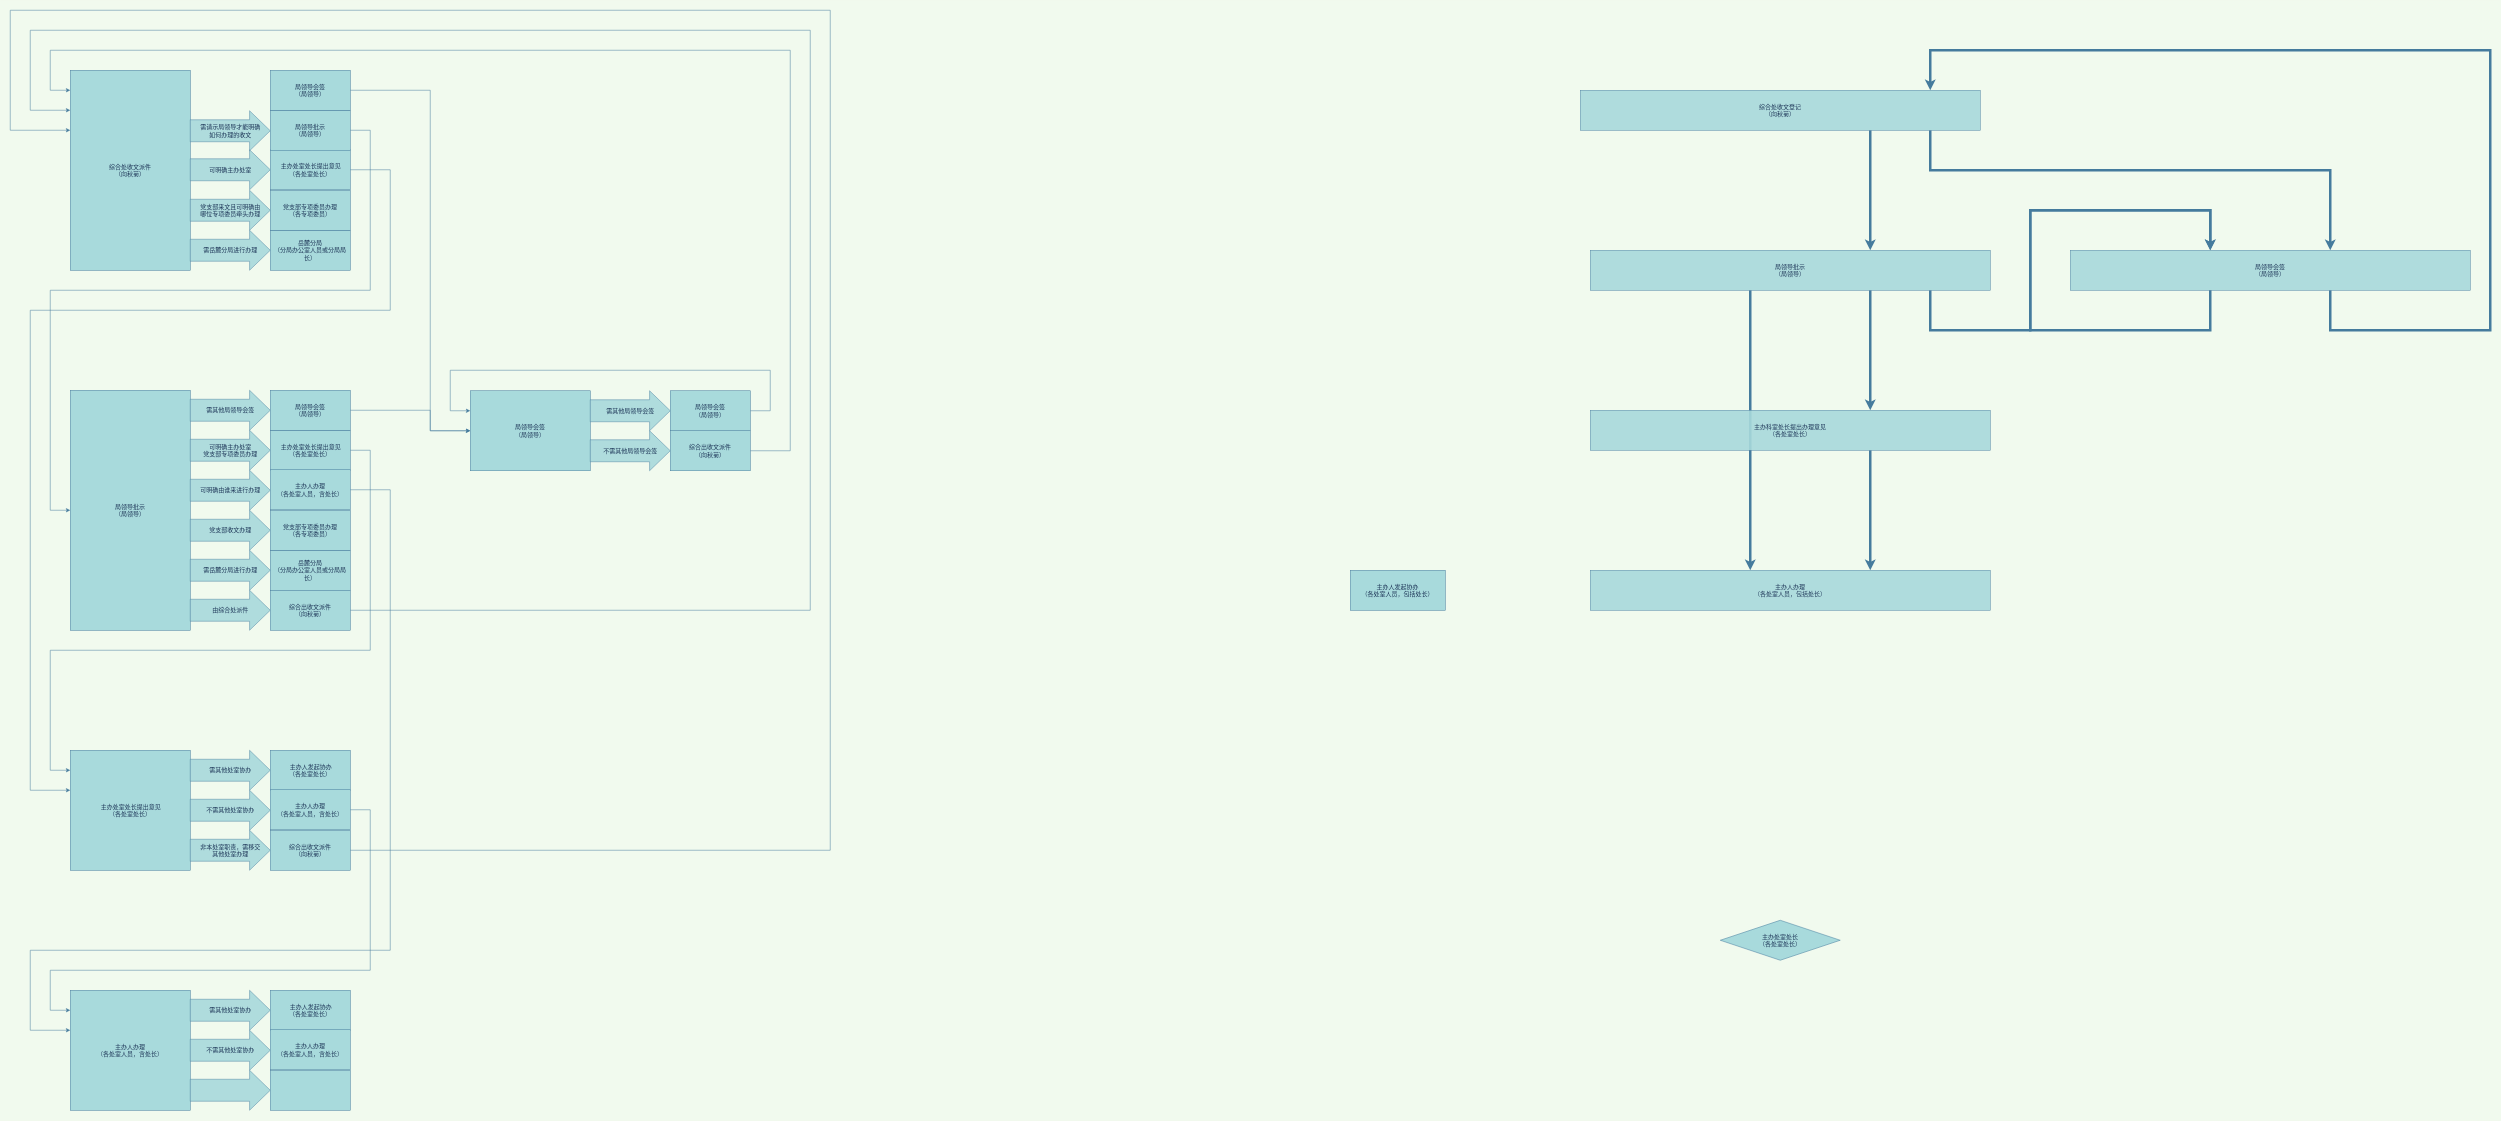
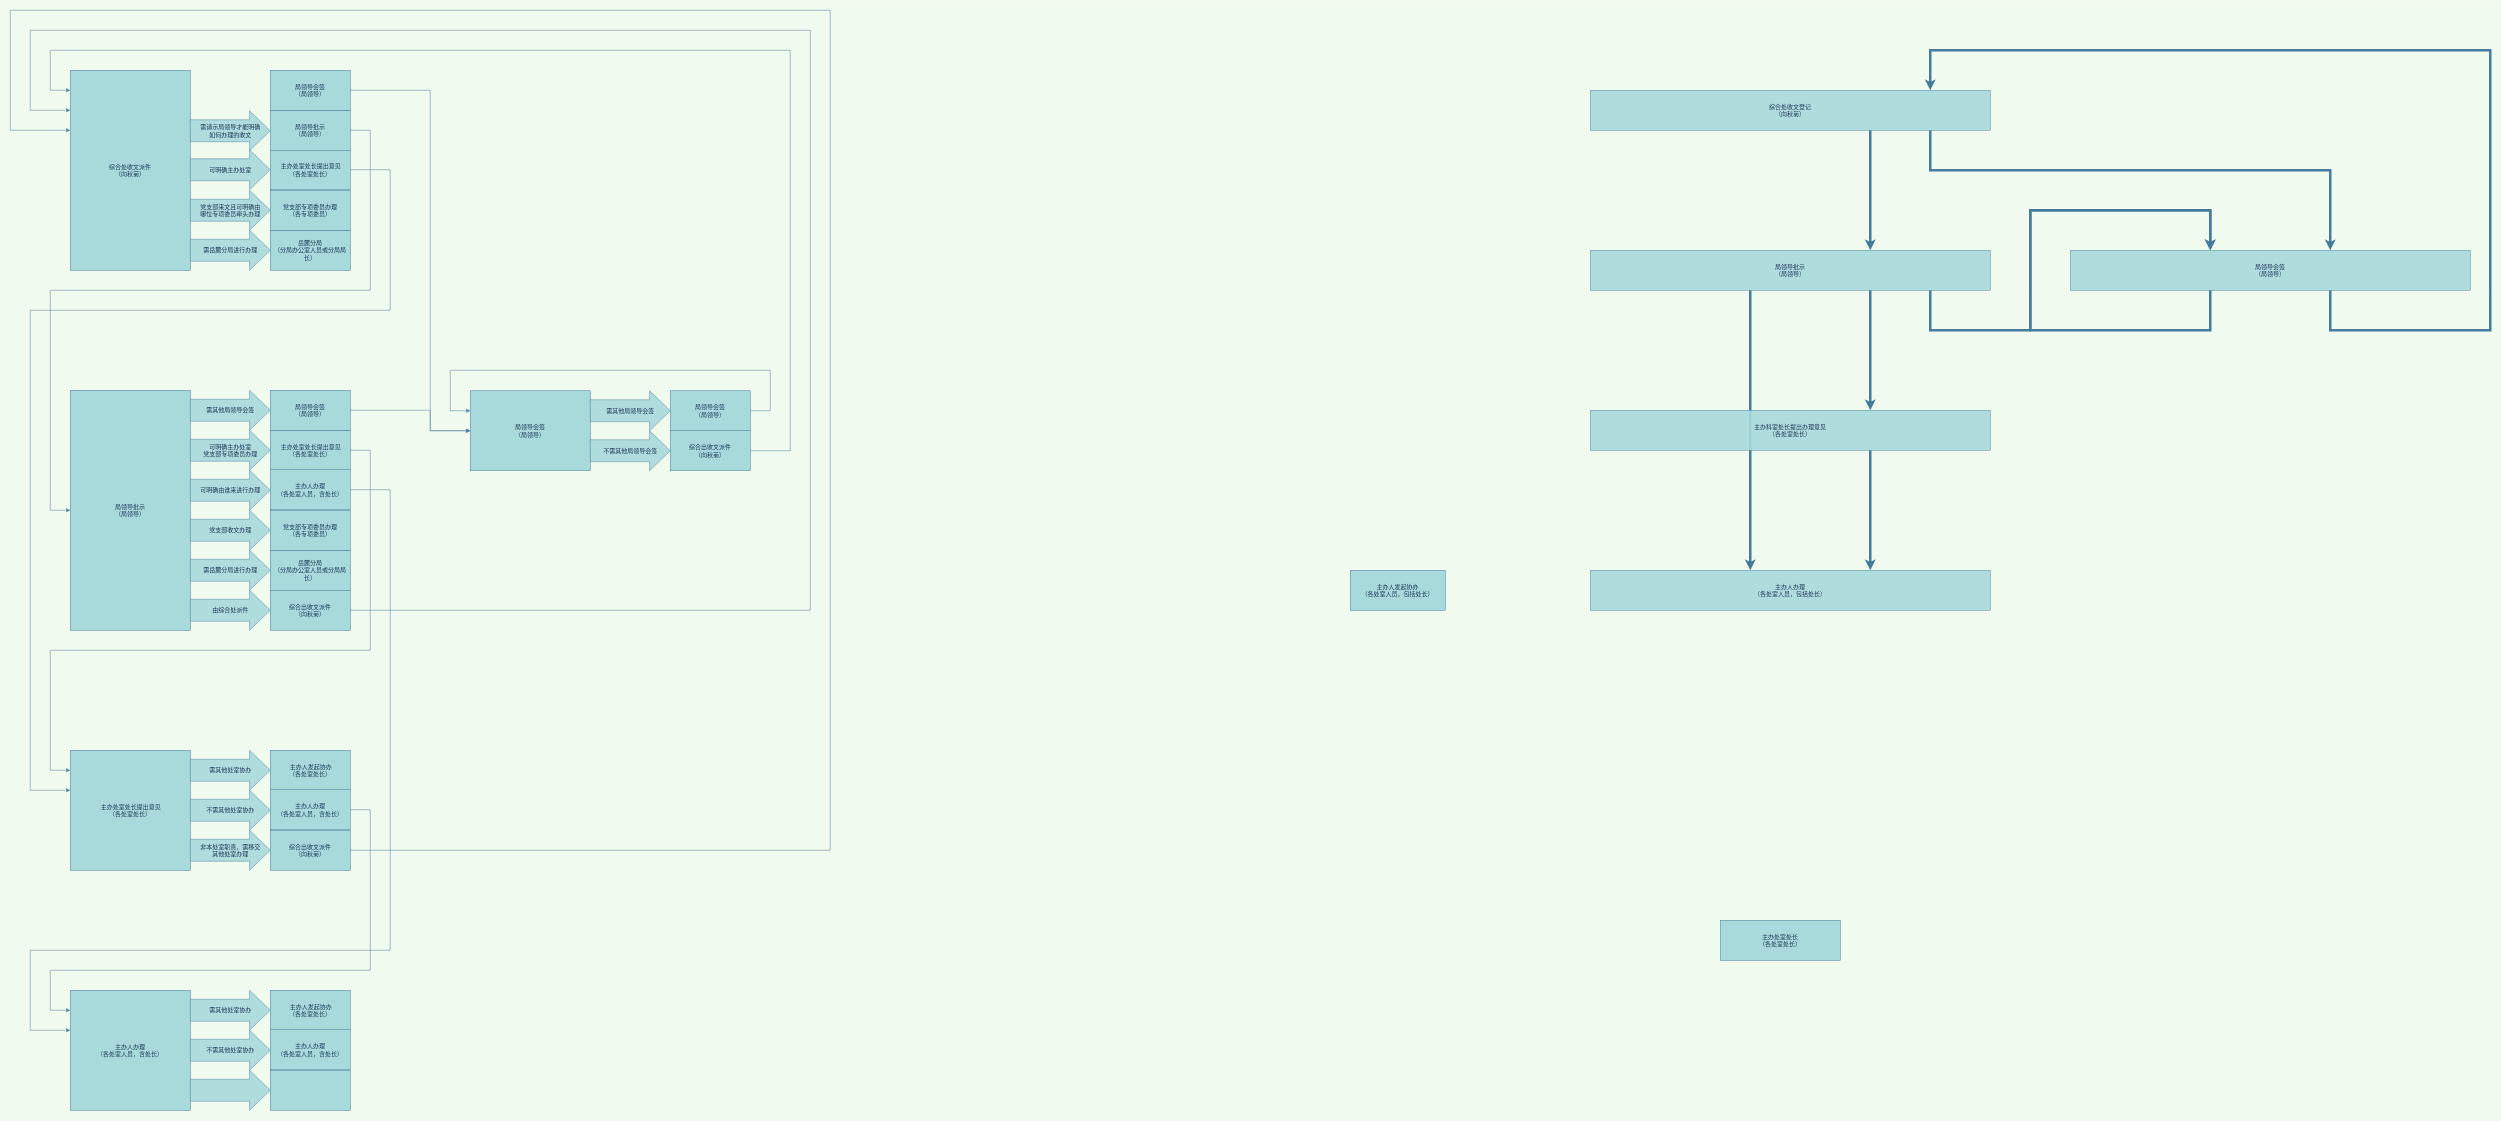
(1780, 110) -> (1790, 110)
(1780, 940) -> (1780, 940)
